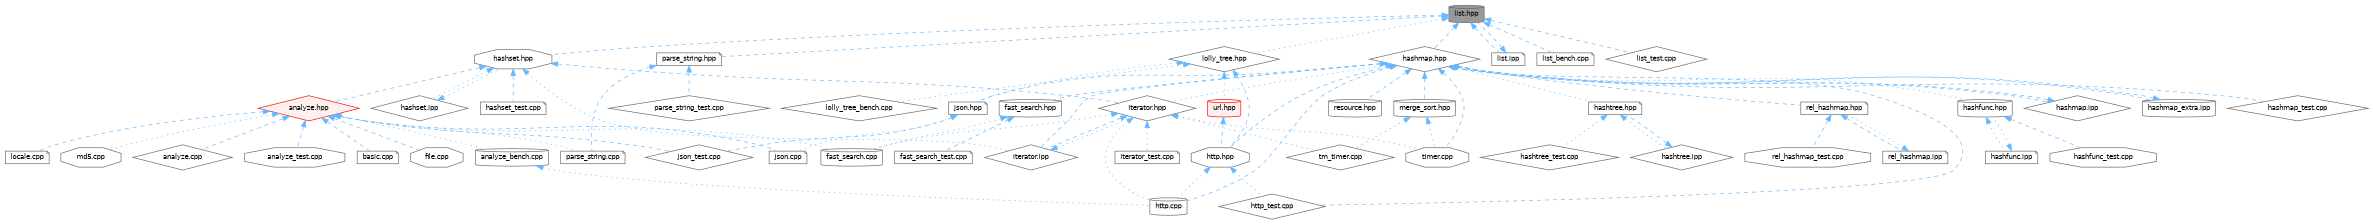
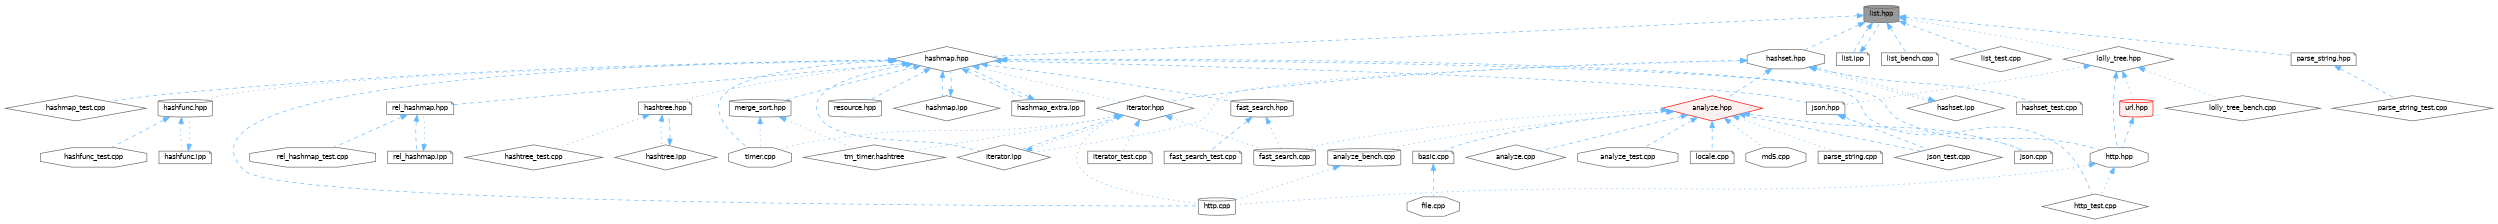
(602, 96) -> none
(377, 134) -> (1433, 184)
(1340, 157) -> (874, 157)
